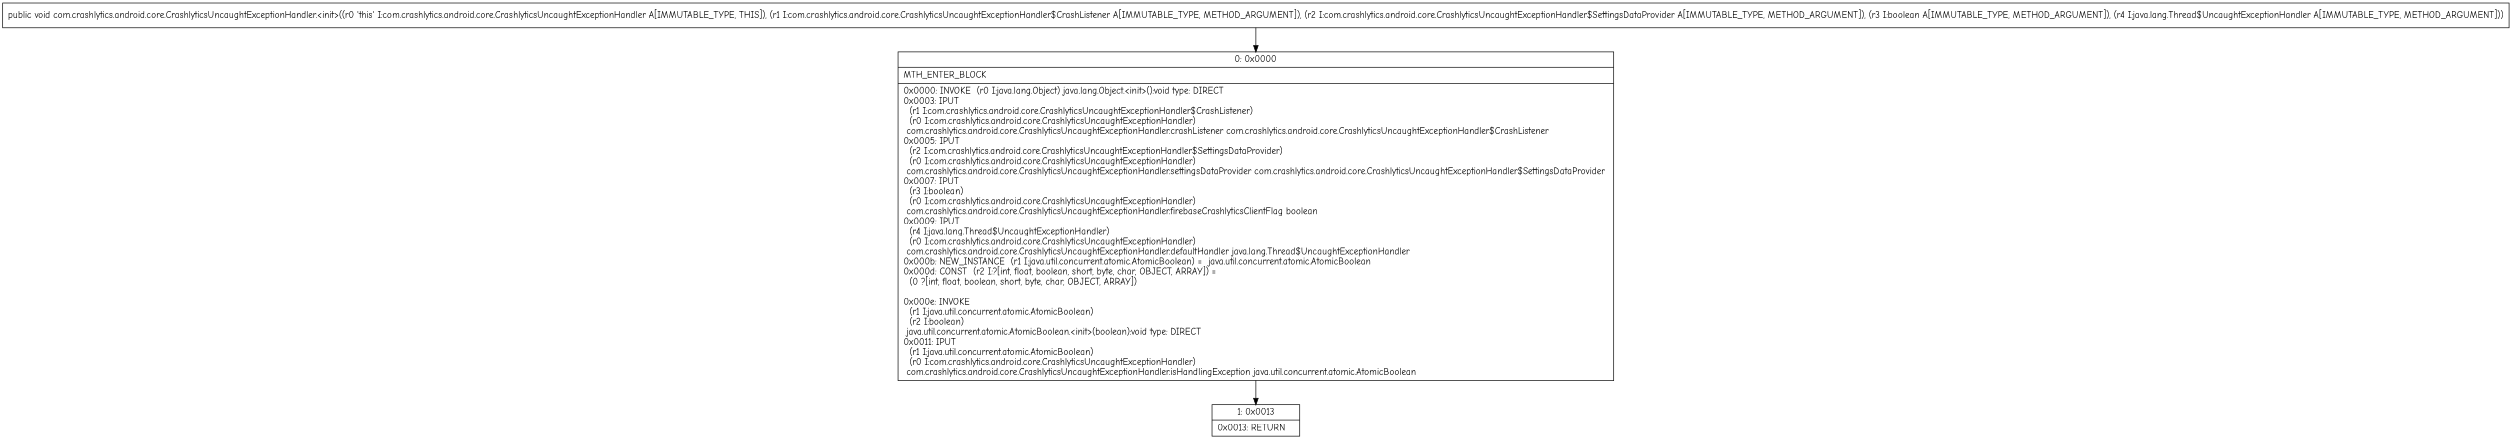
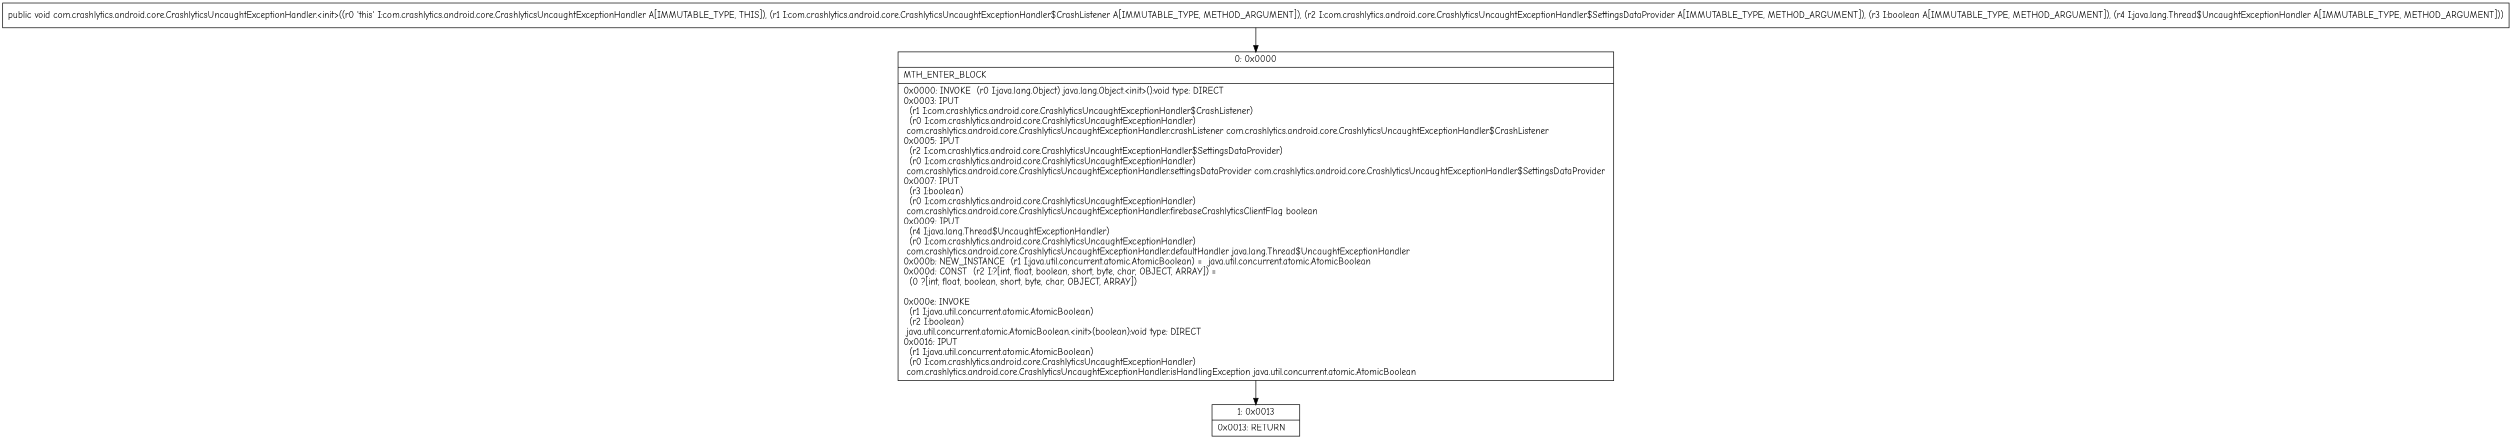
(933, 342) -> (934, 342)
